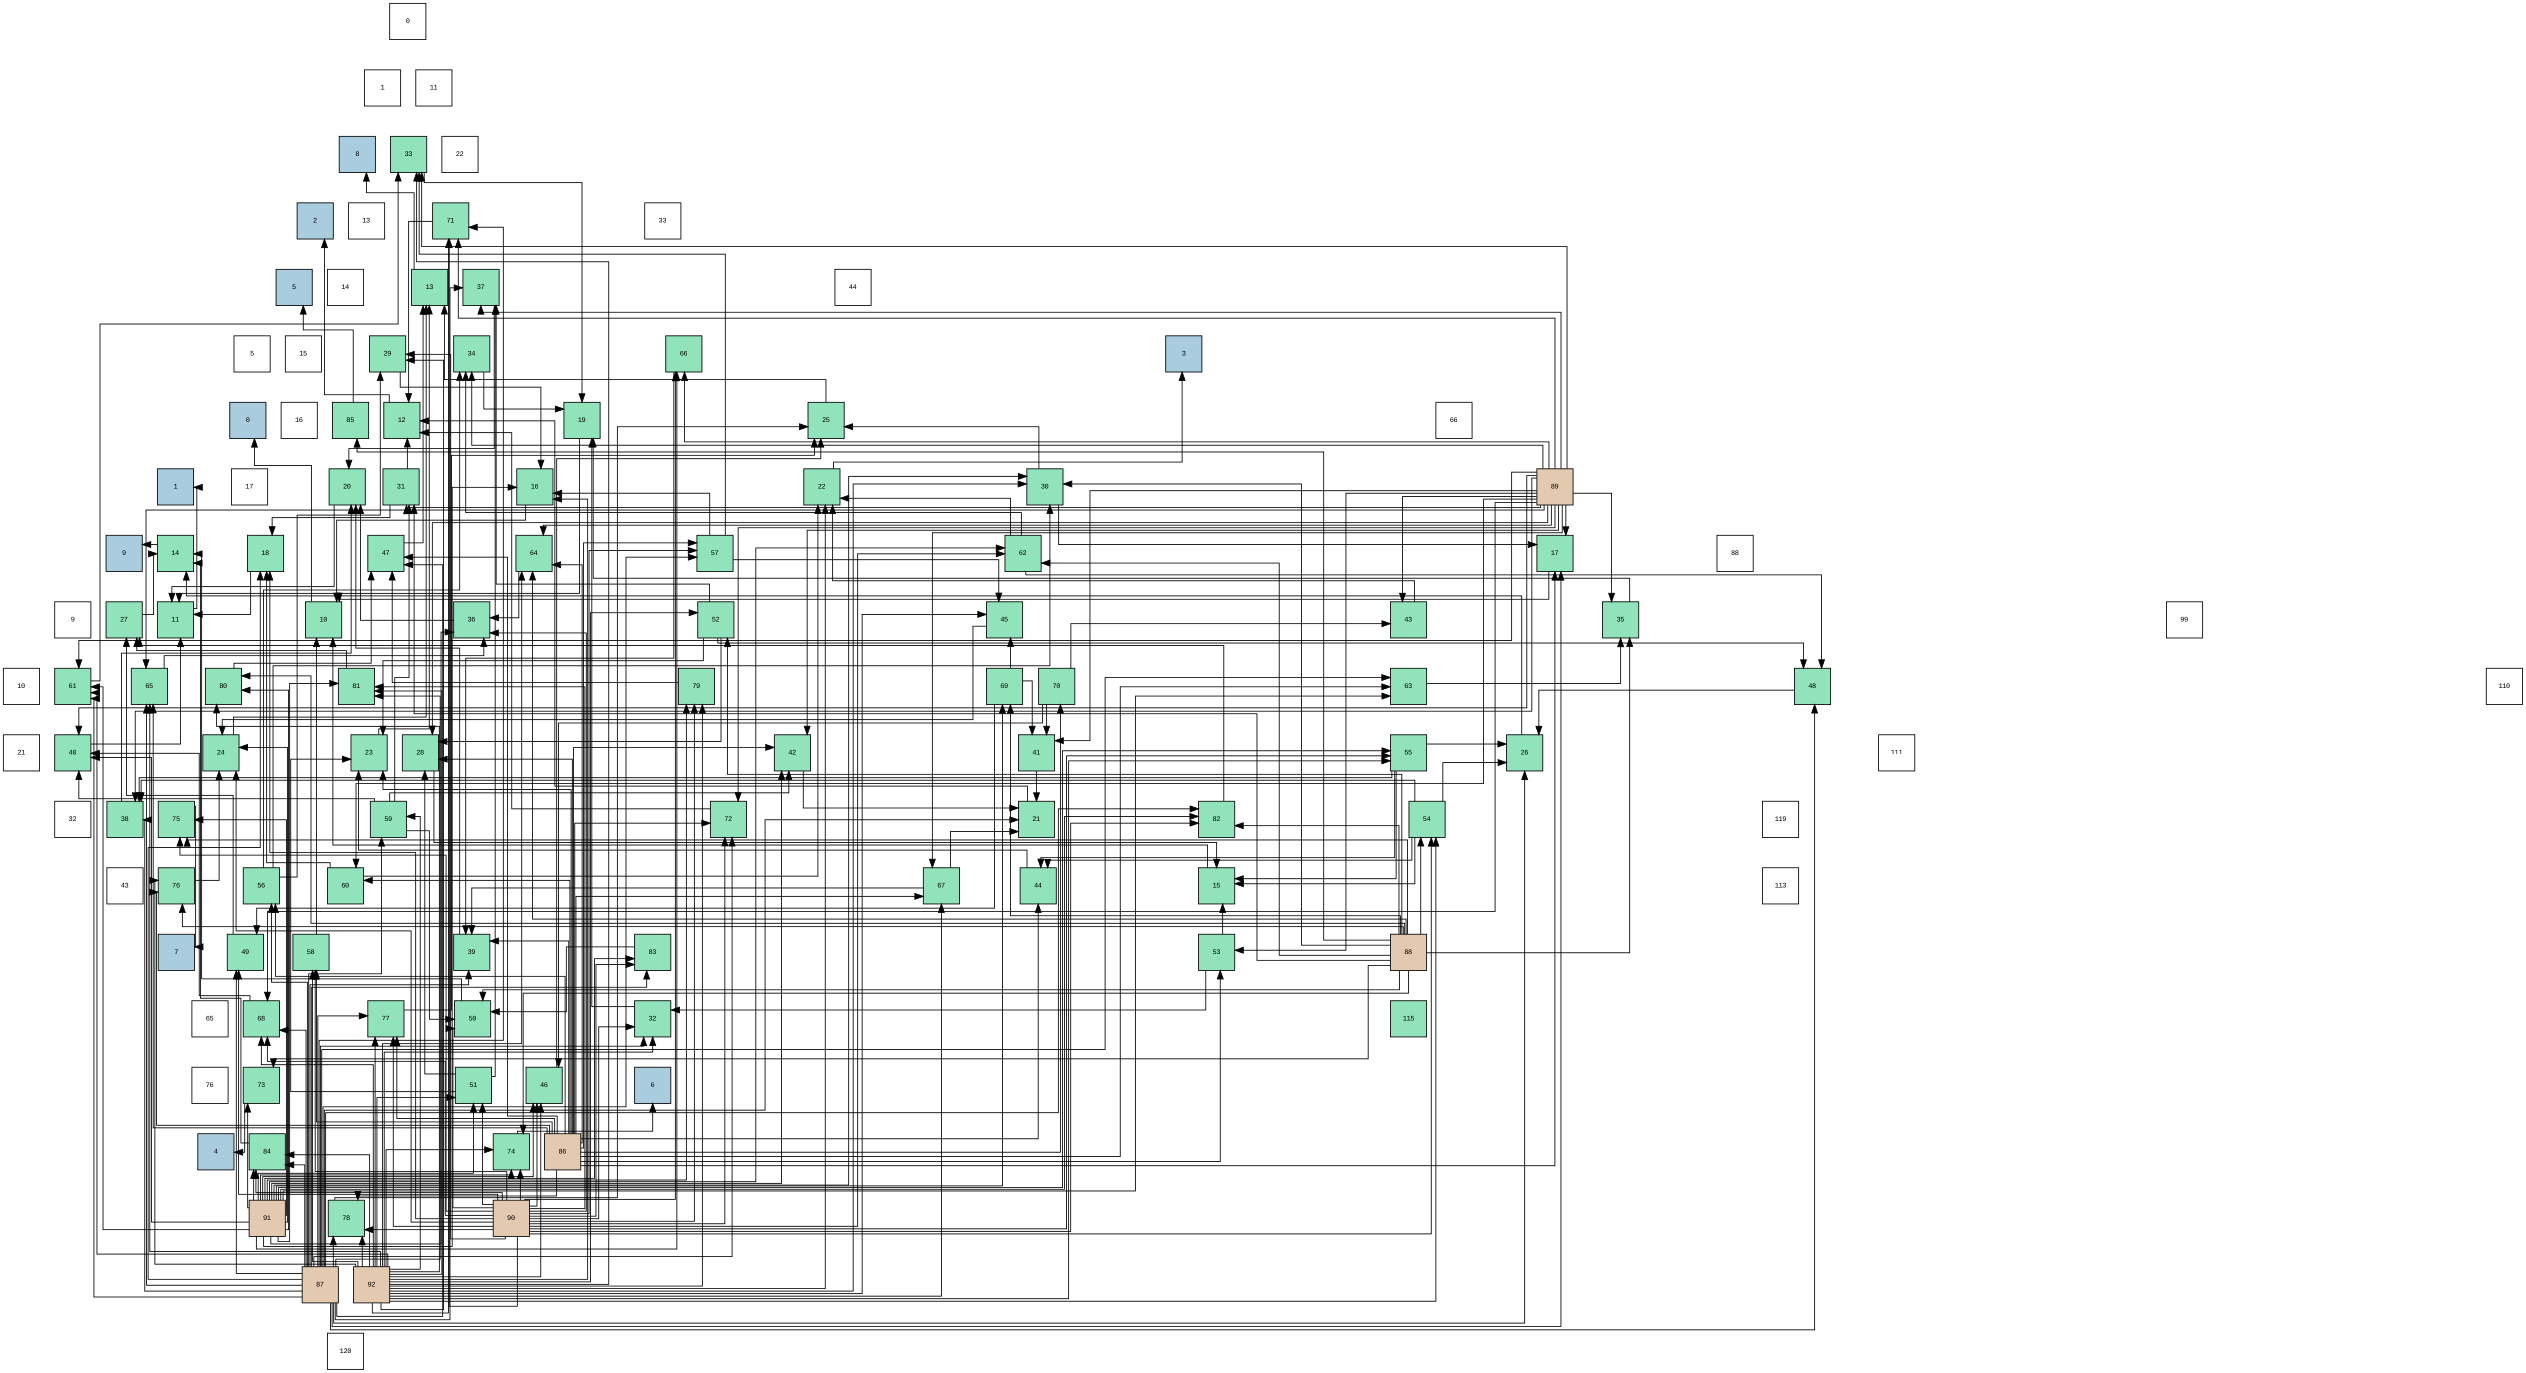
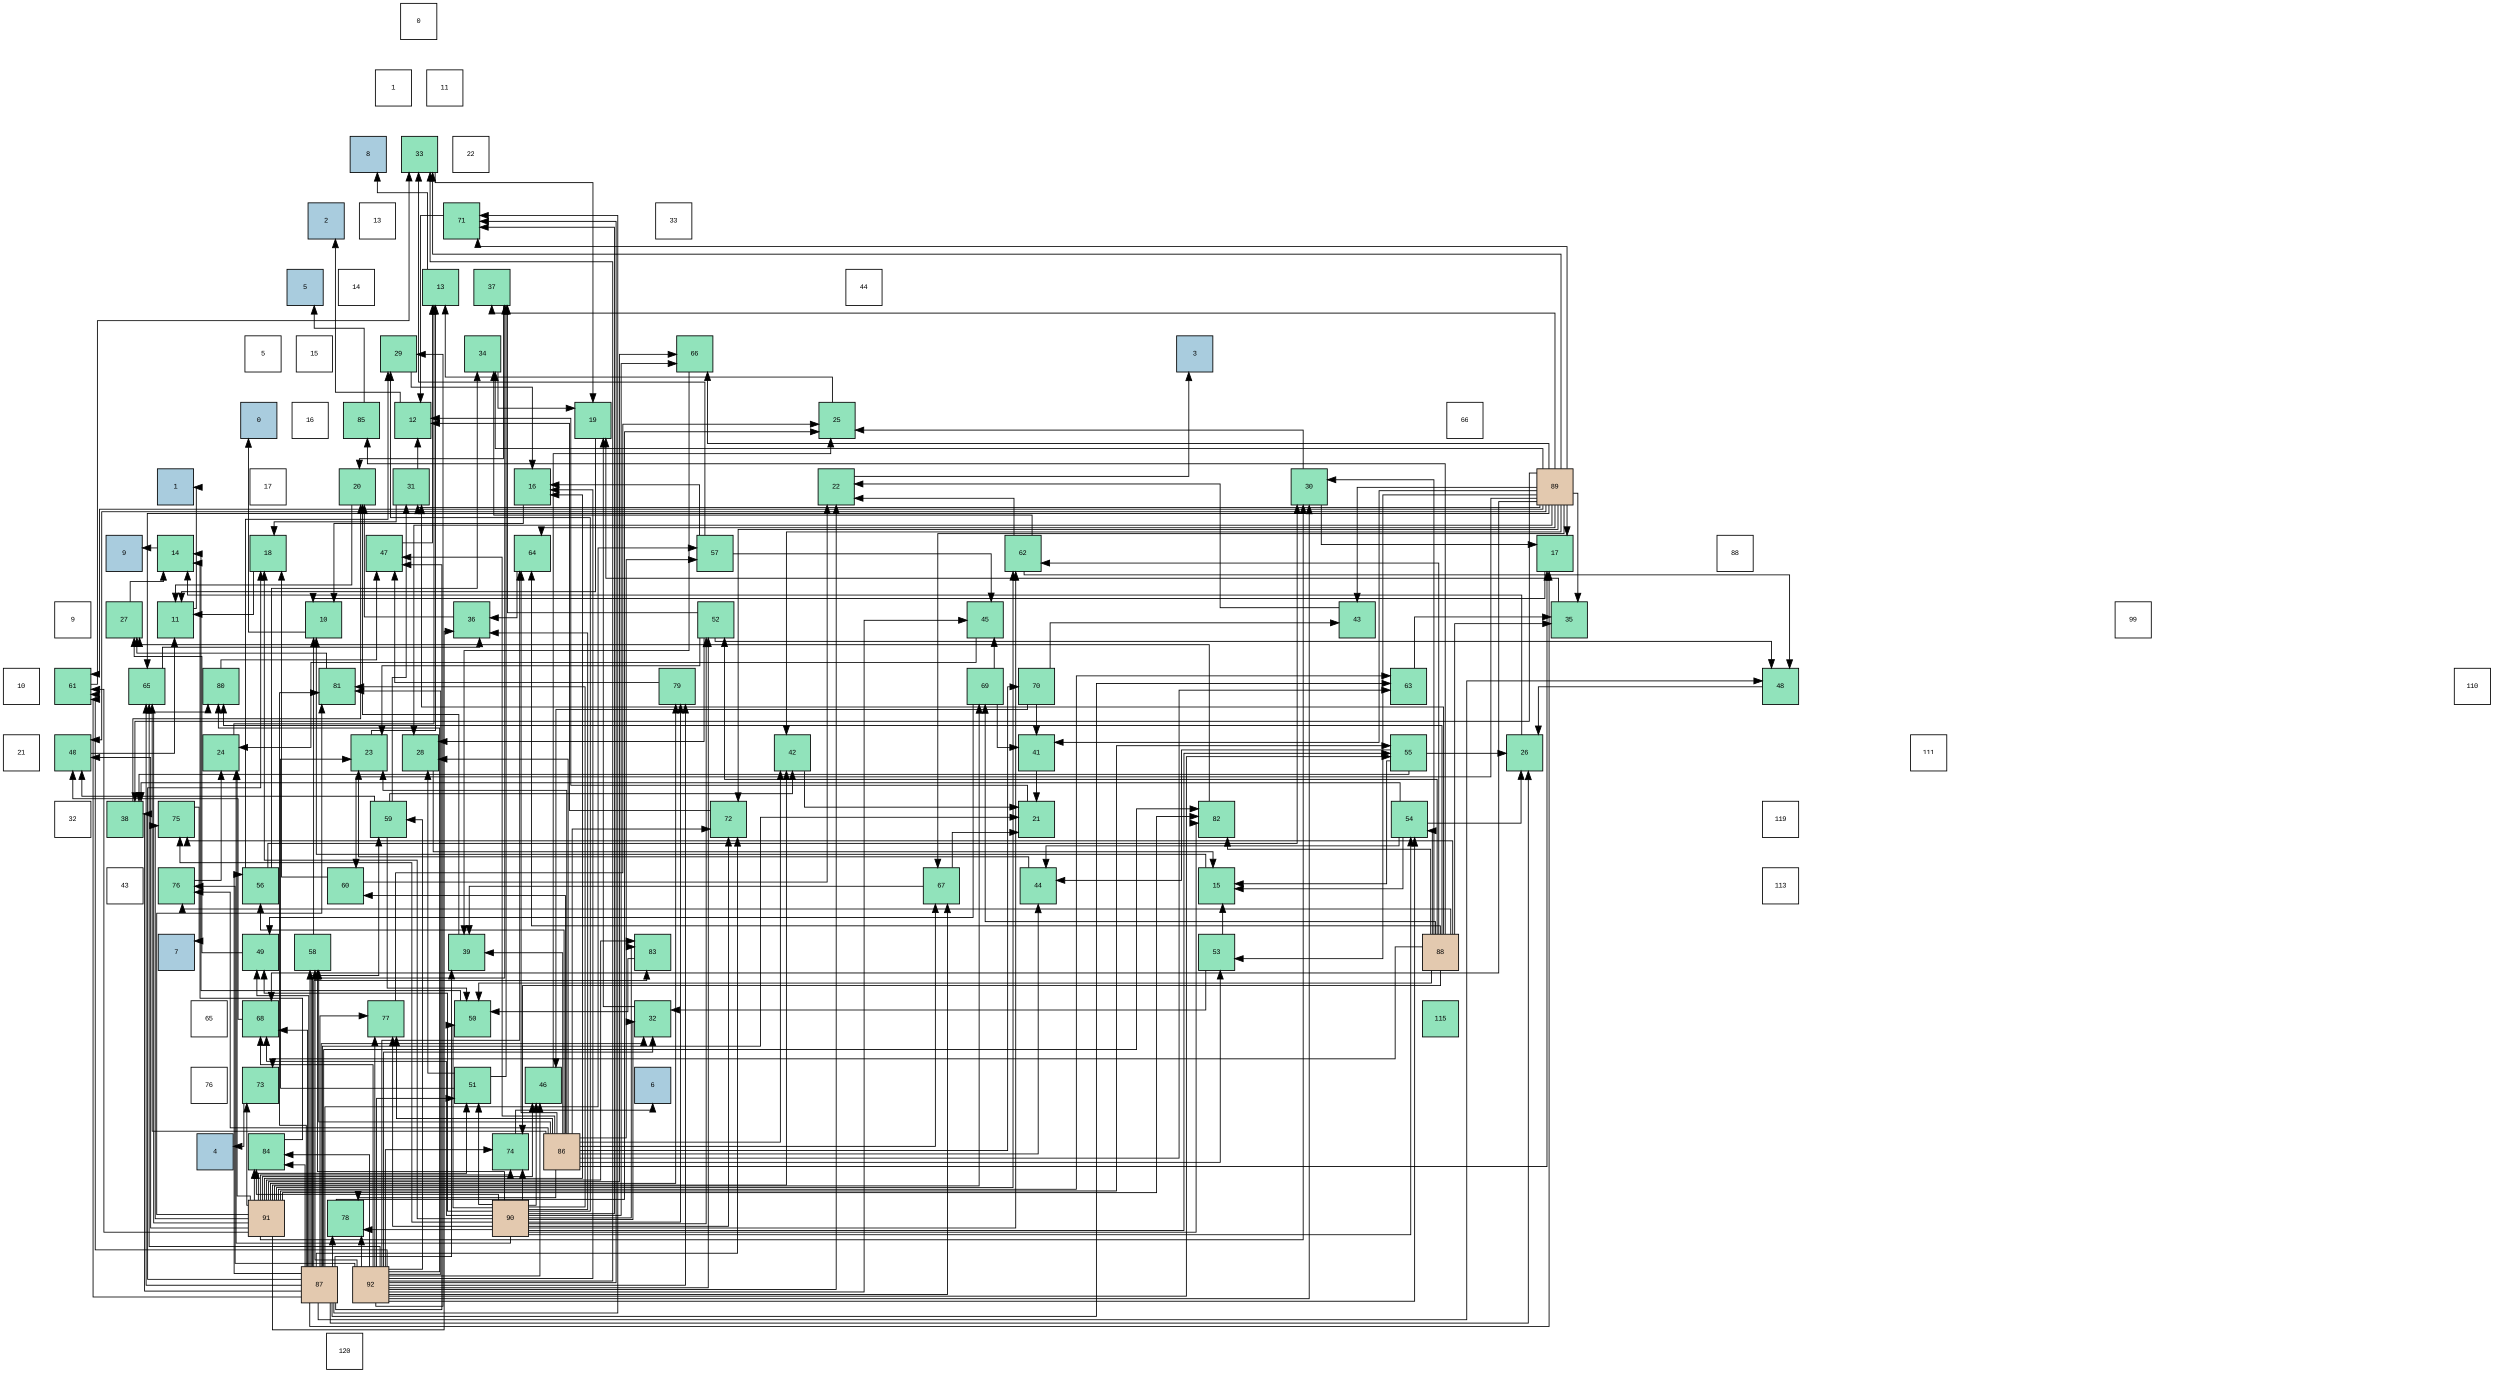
(589, 862) -> (706, 1024)
none -> (310, 1123)
